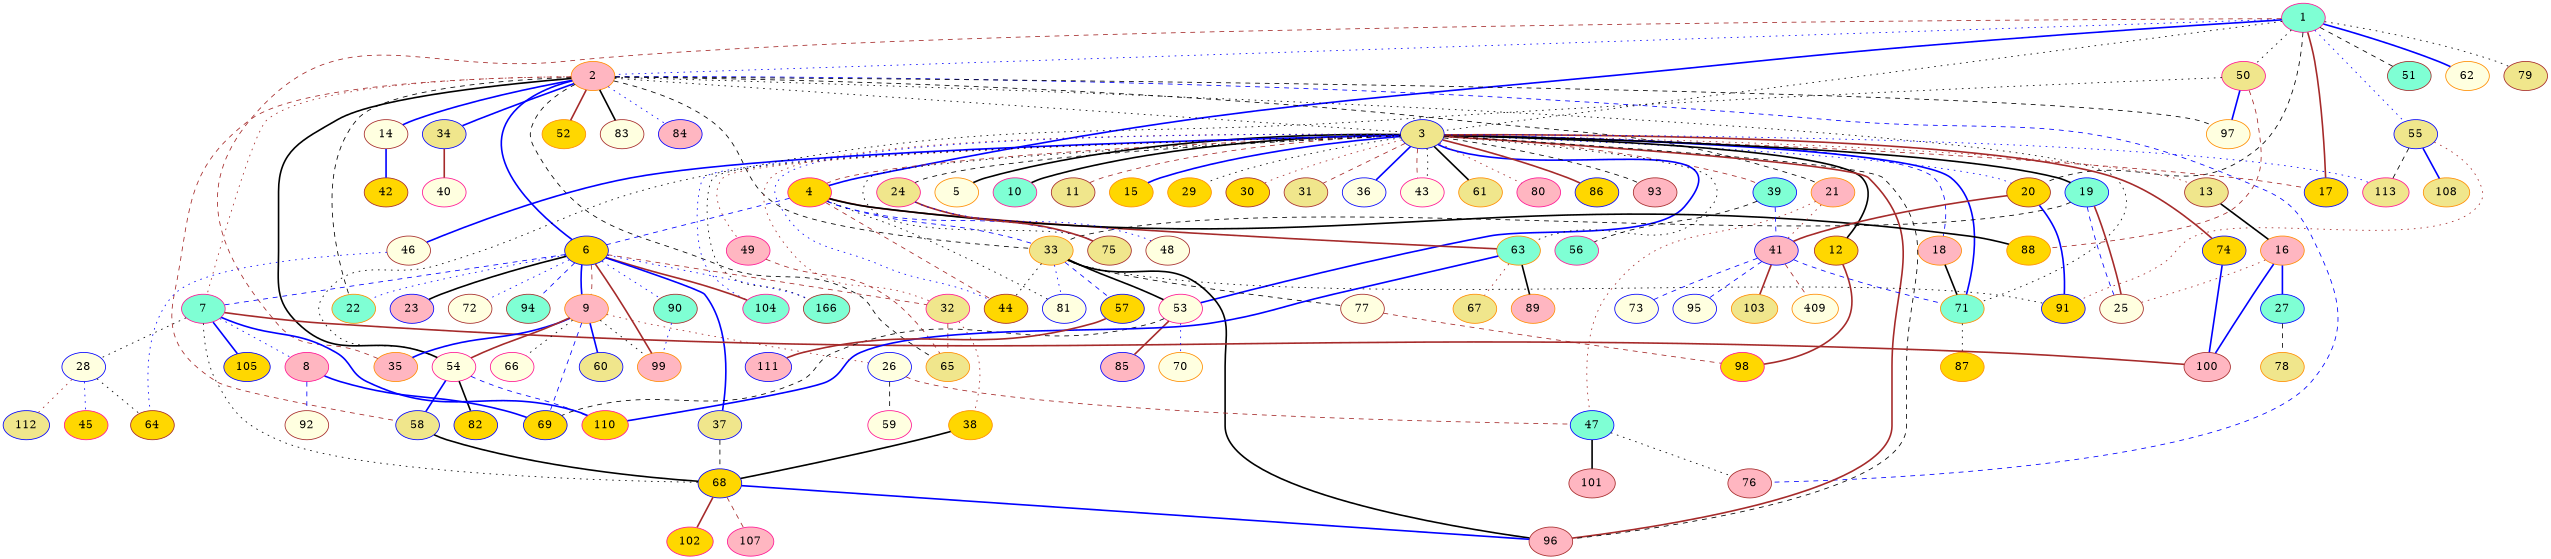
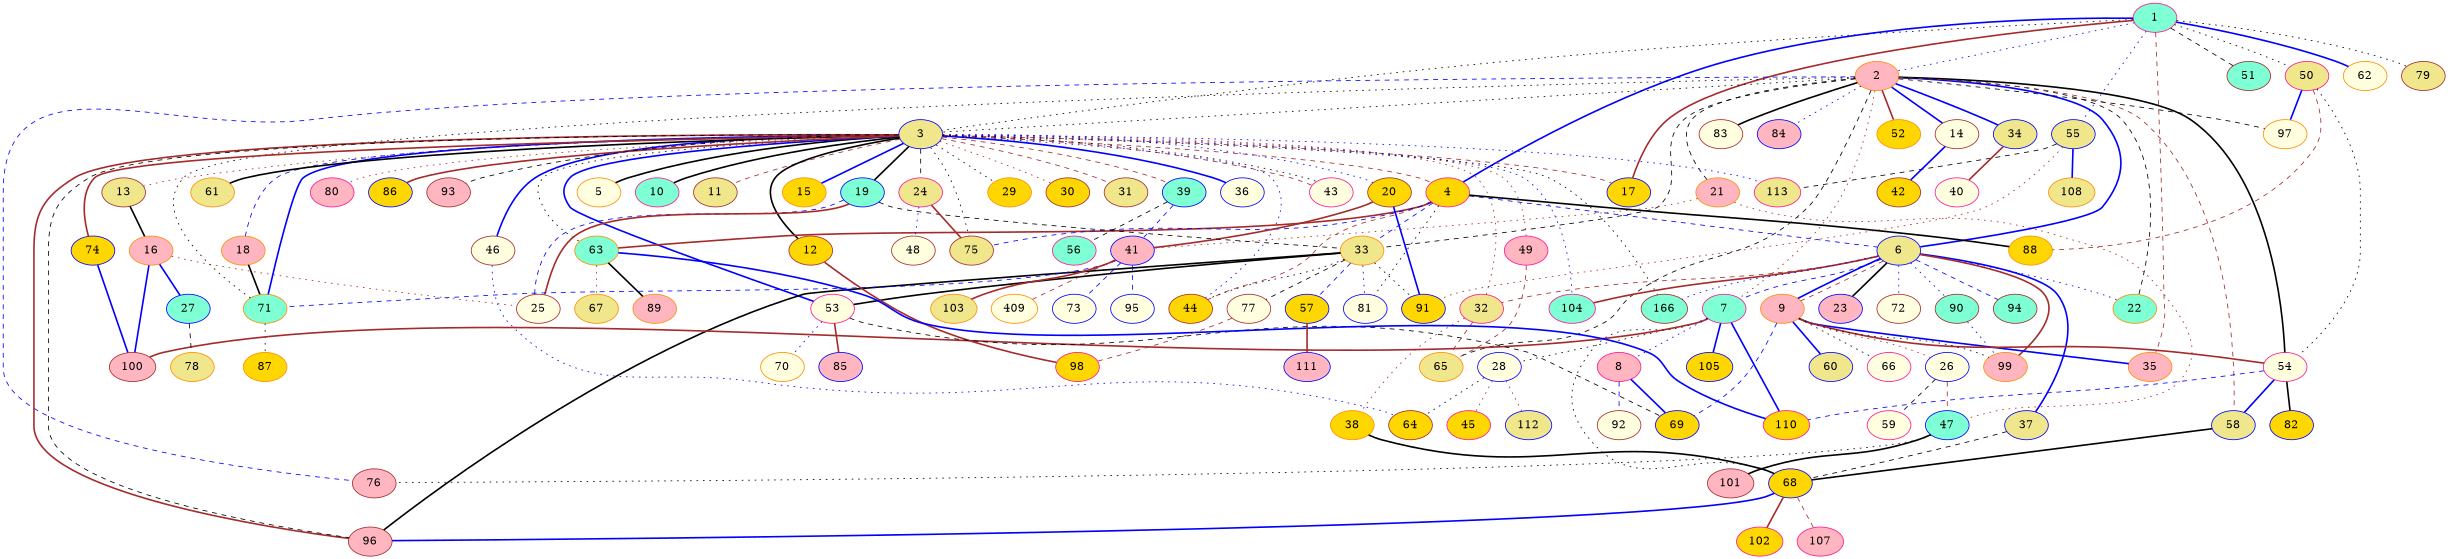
(2225, 168) -> none
(587, 251) -> (1899, 251)
(85, 396) -> (1484, 396)
